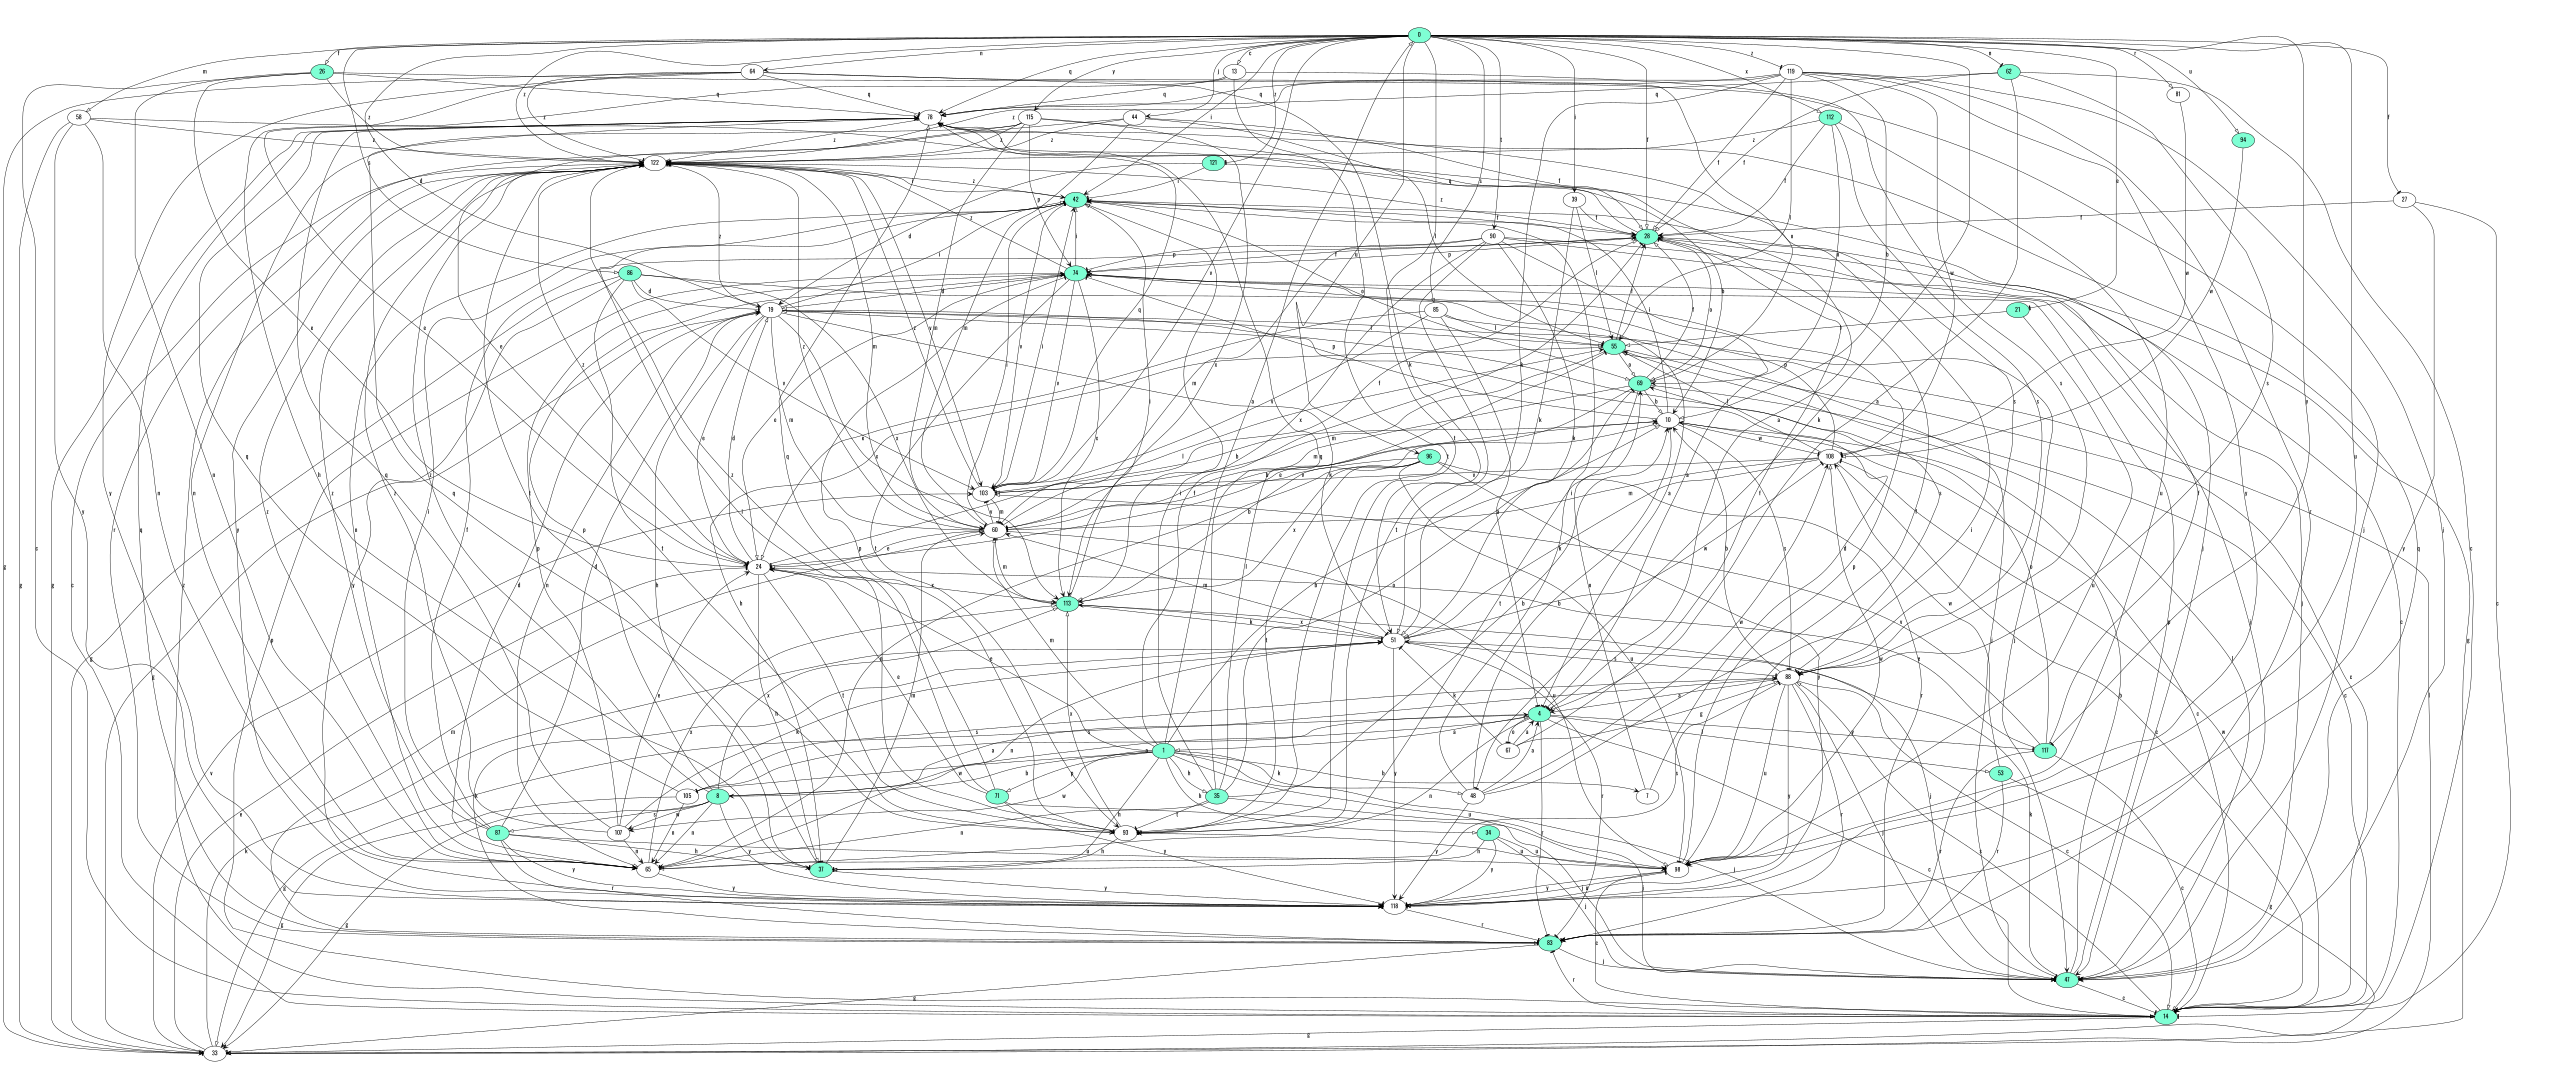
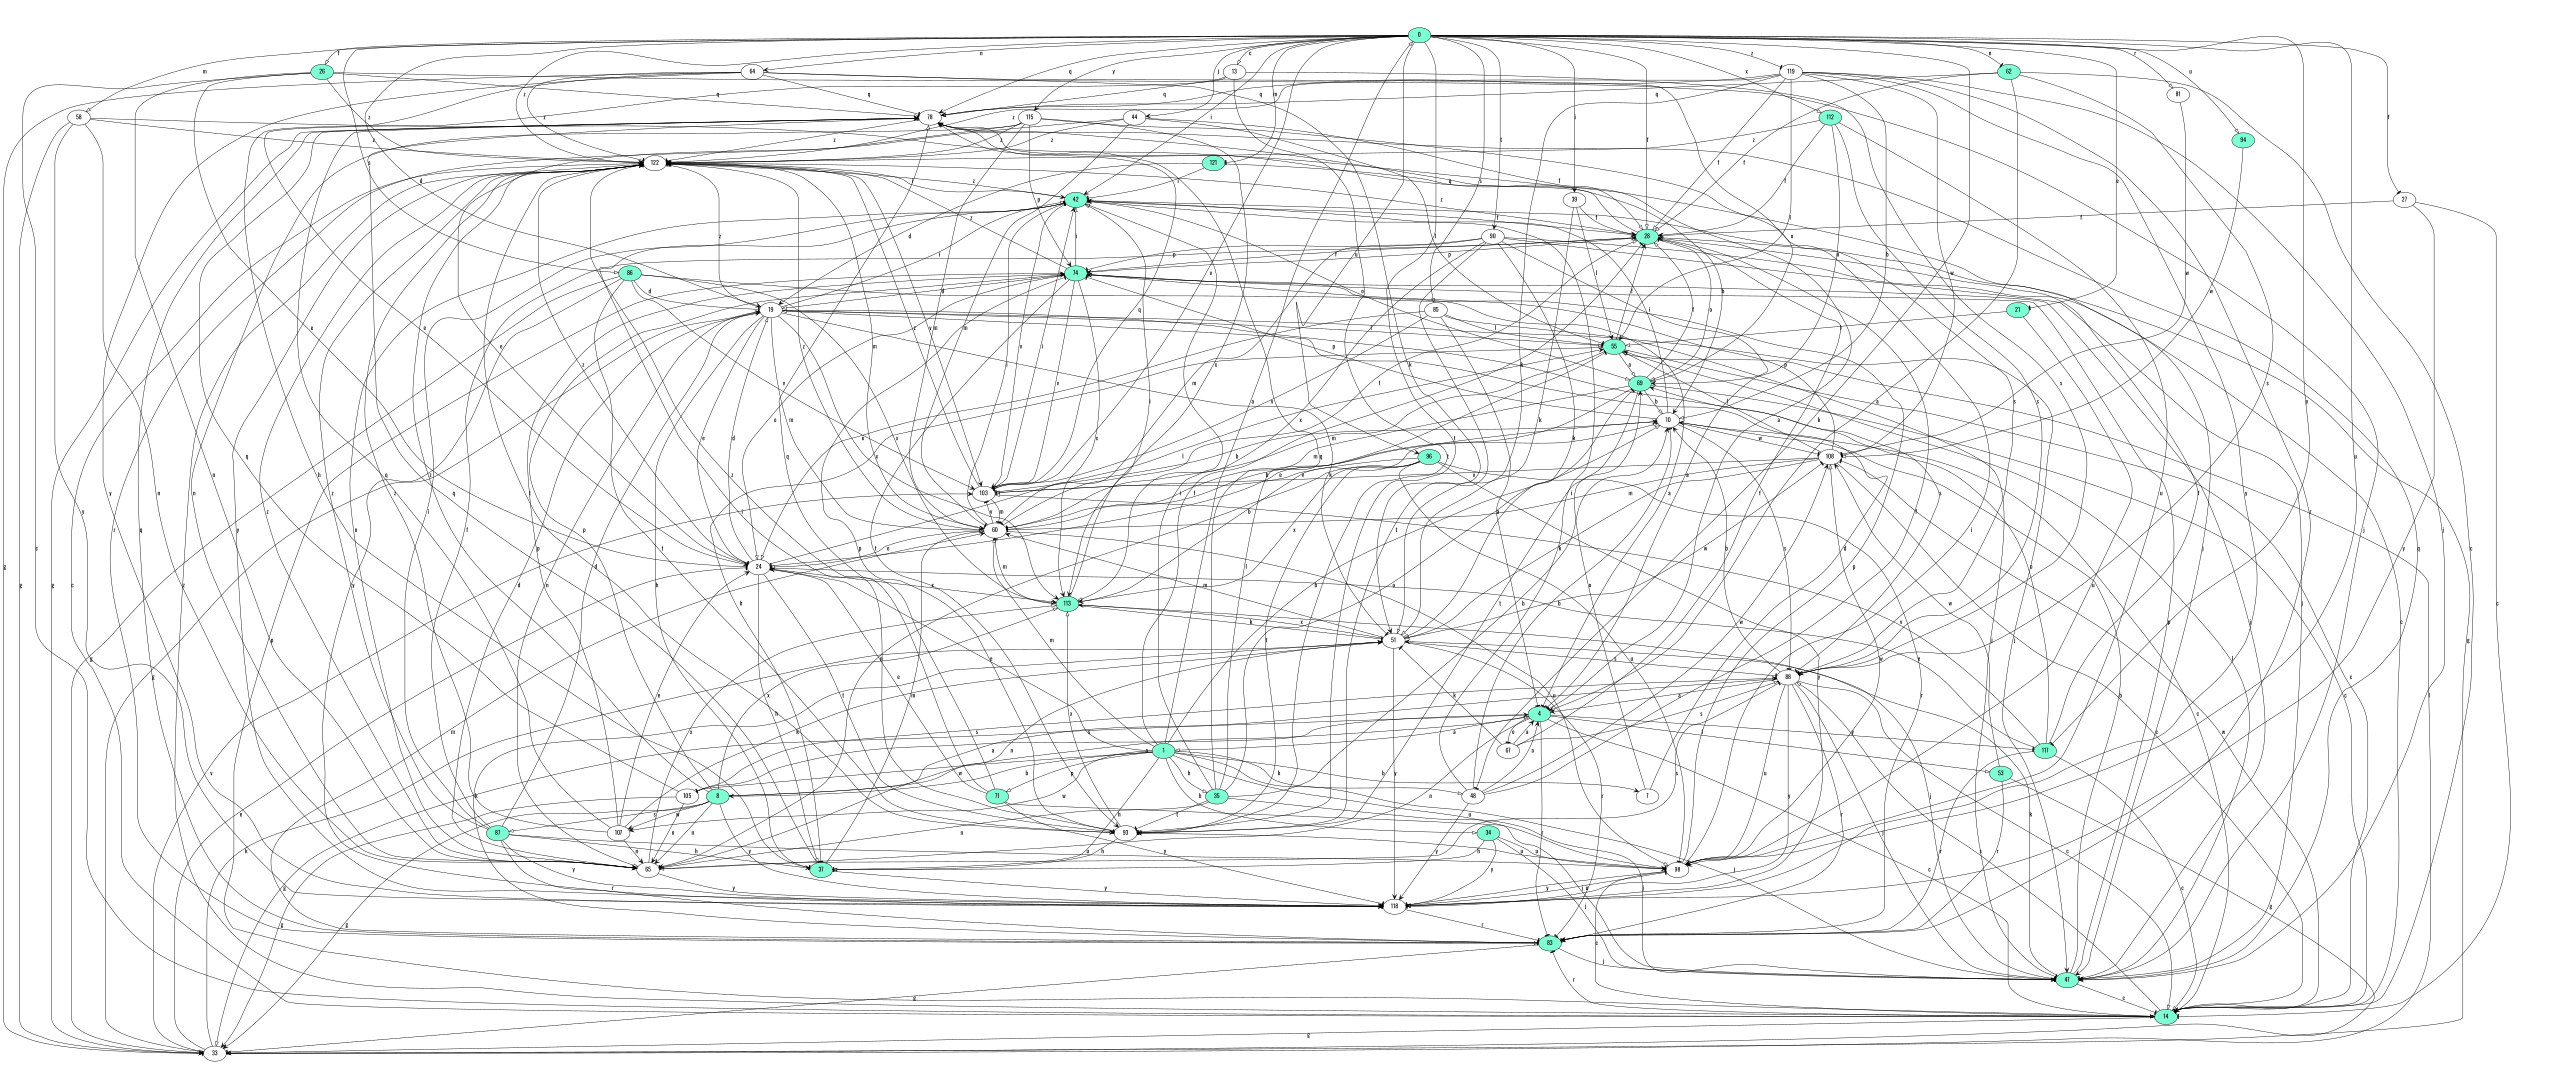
(1275, 95) -> (1275, 95)
(794, 140) -> (794, 140)
(1702, 714) -> (1702, 714)
